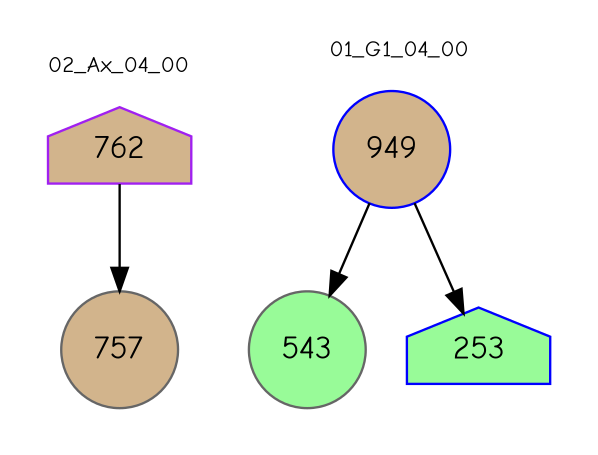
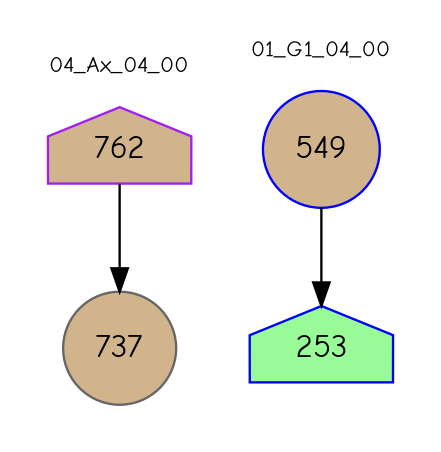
(120, 66) -> (120, 66)
(392, 149) -> (321, 149)
(120, 350) -> (120, 348)
(307, 350) -> none
